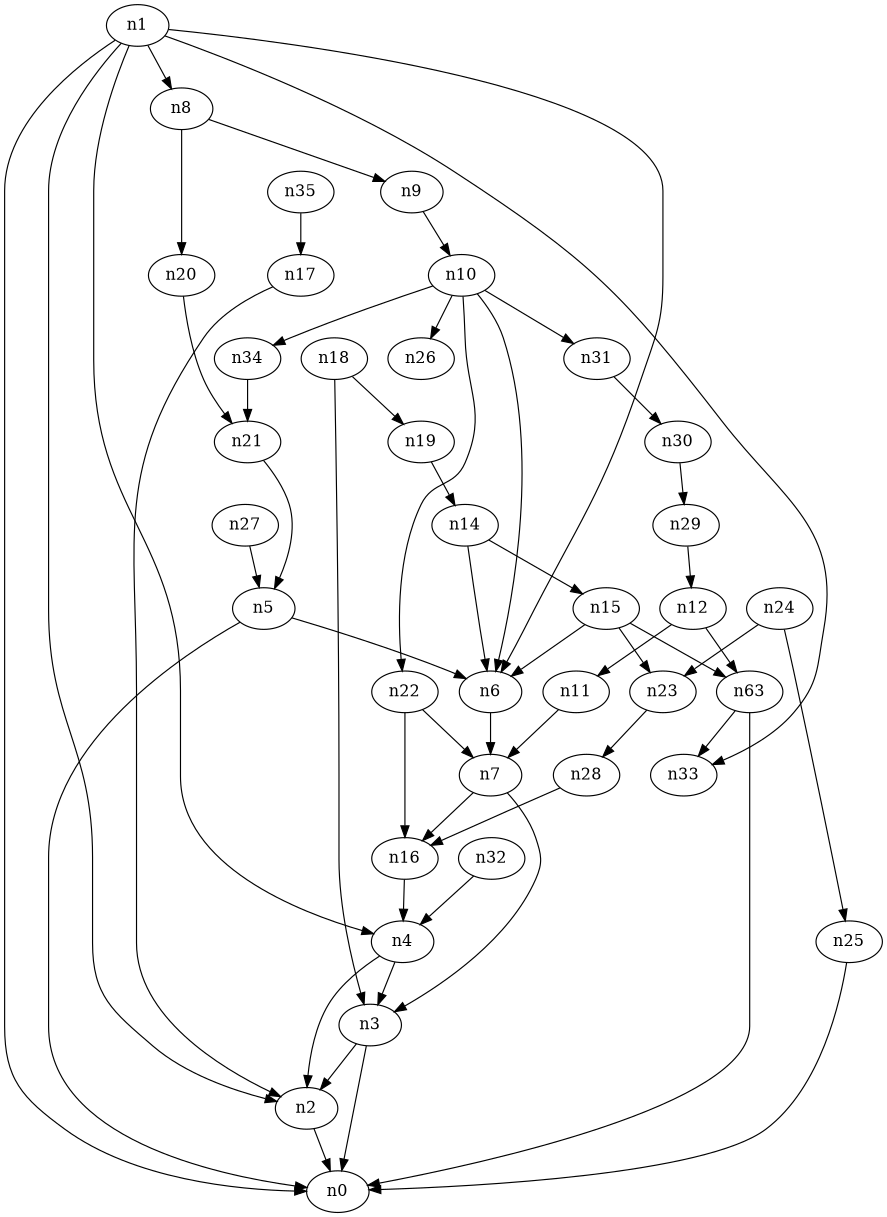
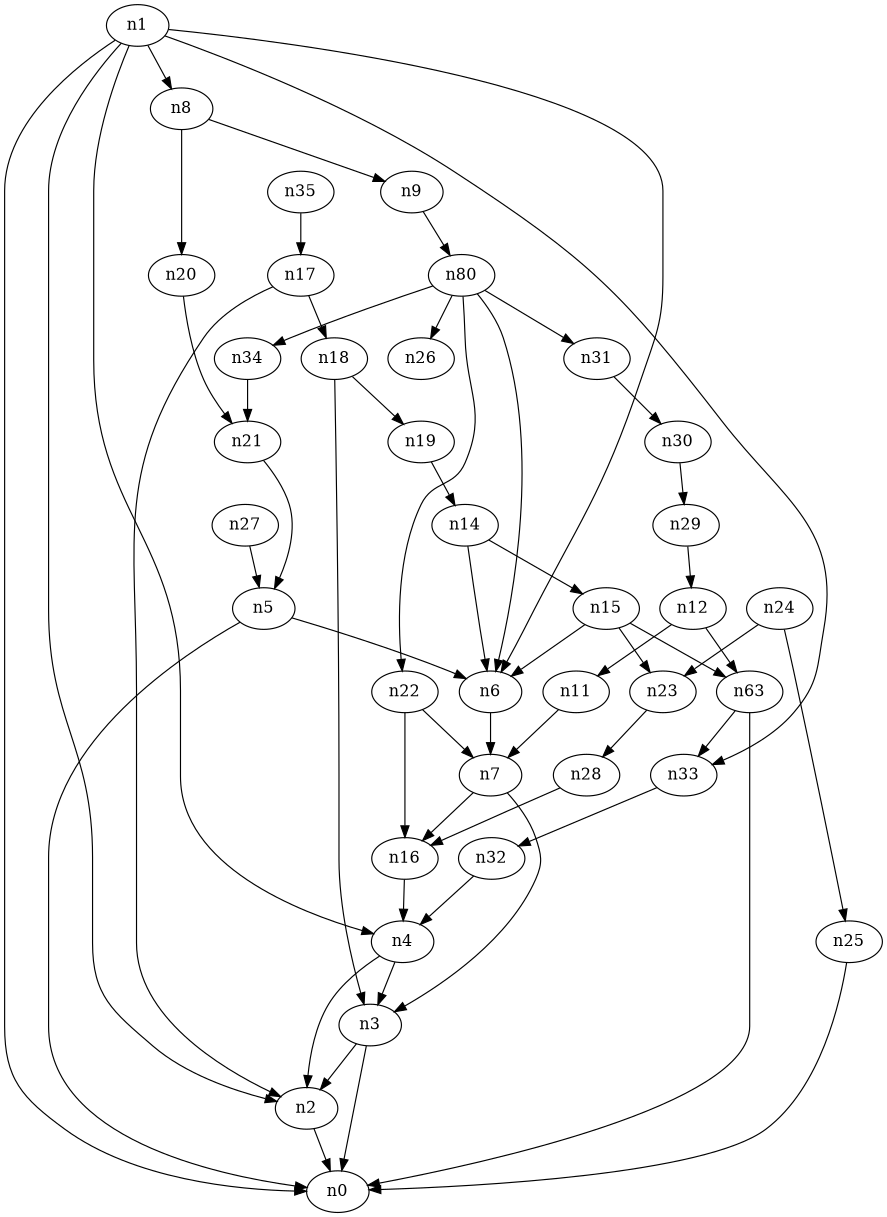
(462, 275) -> (462, 275)
none -> (315, 311)
none -> (593, 814)
